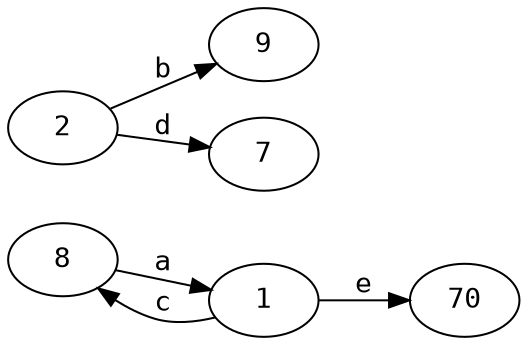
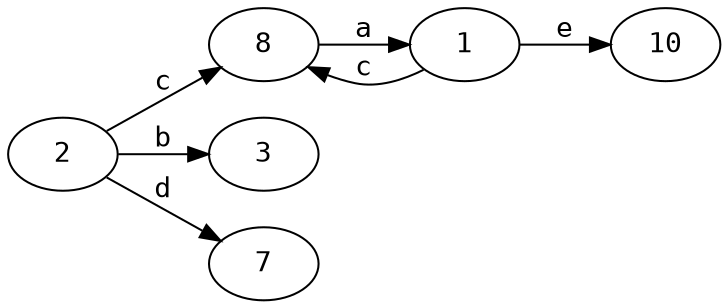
(264, 45) -> (264, 154)
none -> (155, 104)
(465, 300) -> (666, 45)
